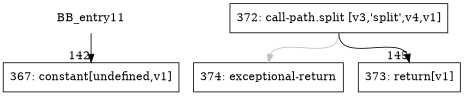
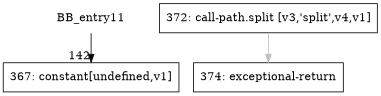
(409, 77) -> none
